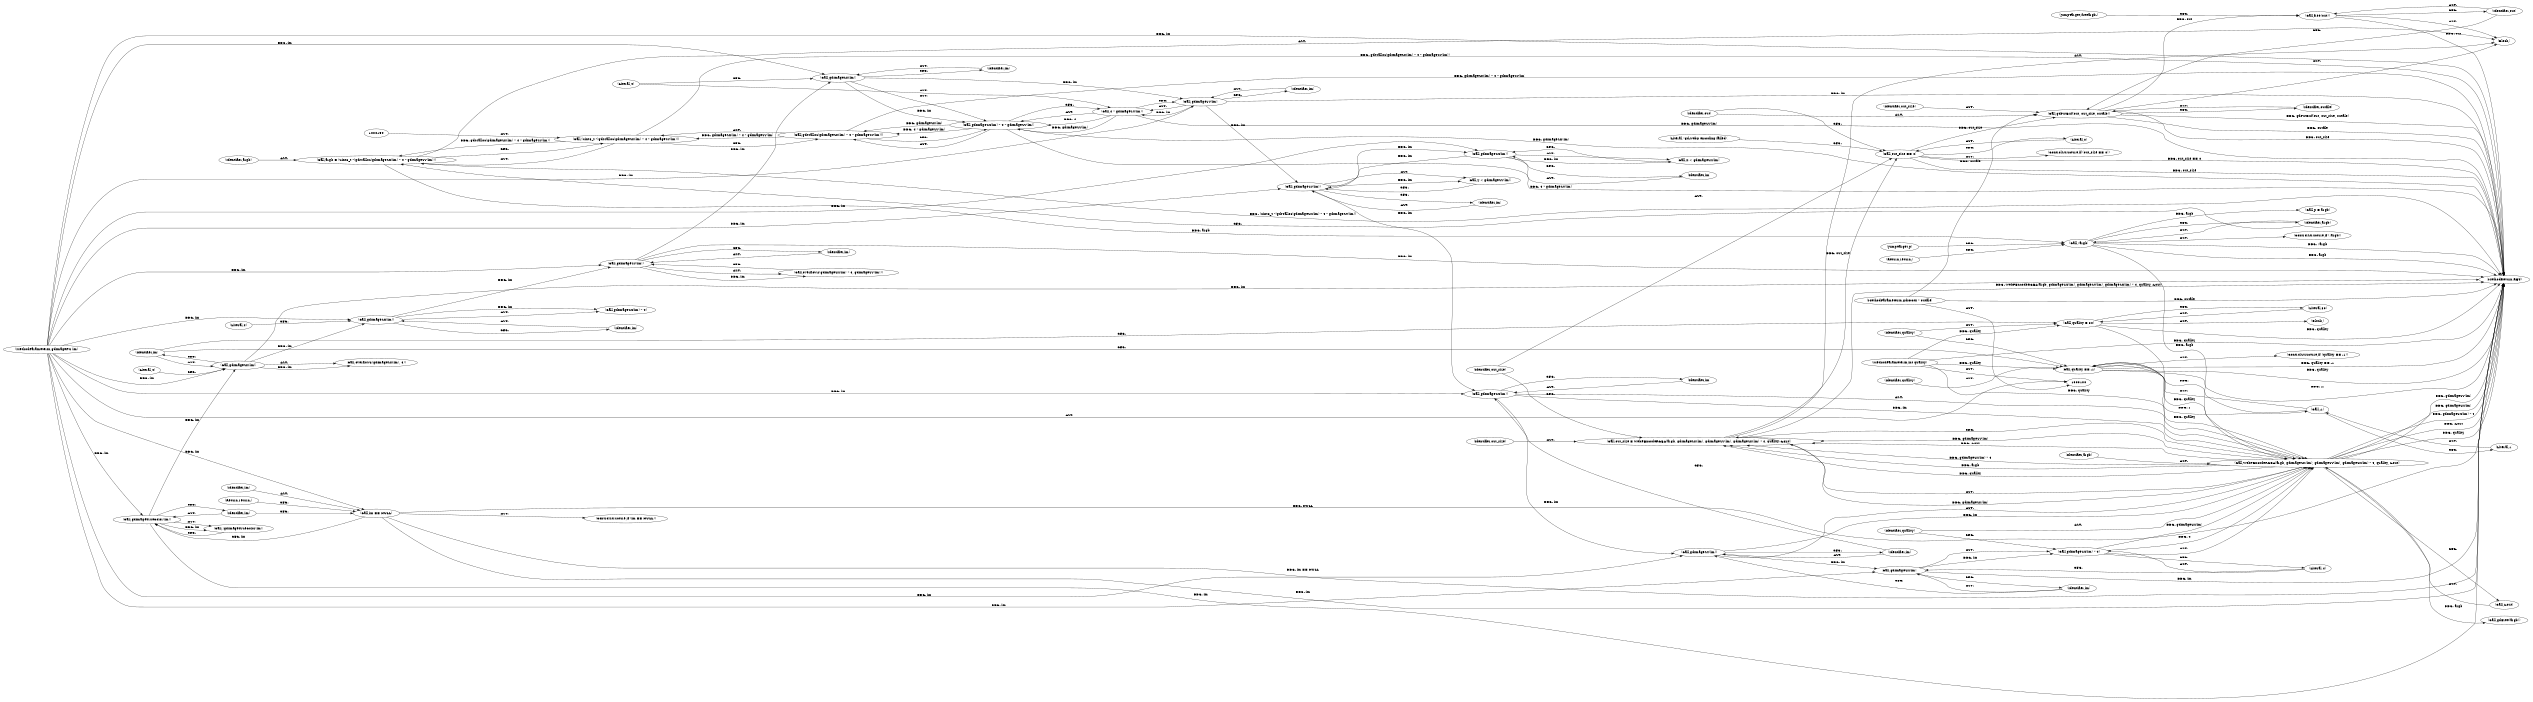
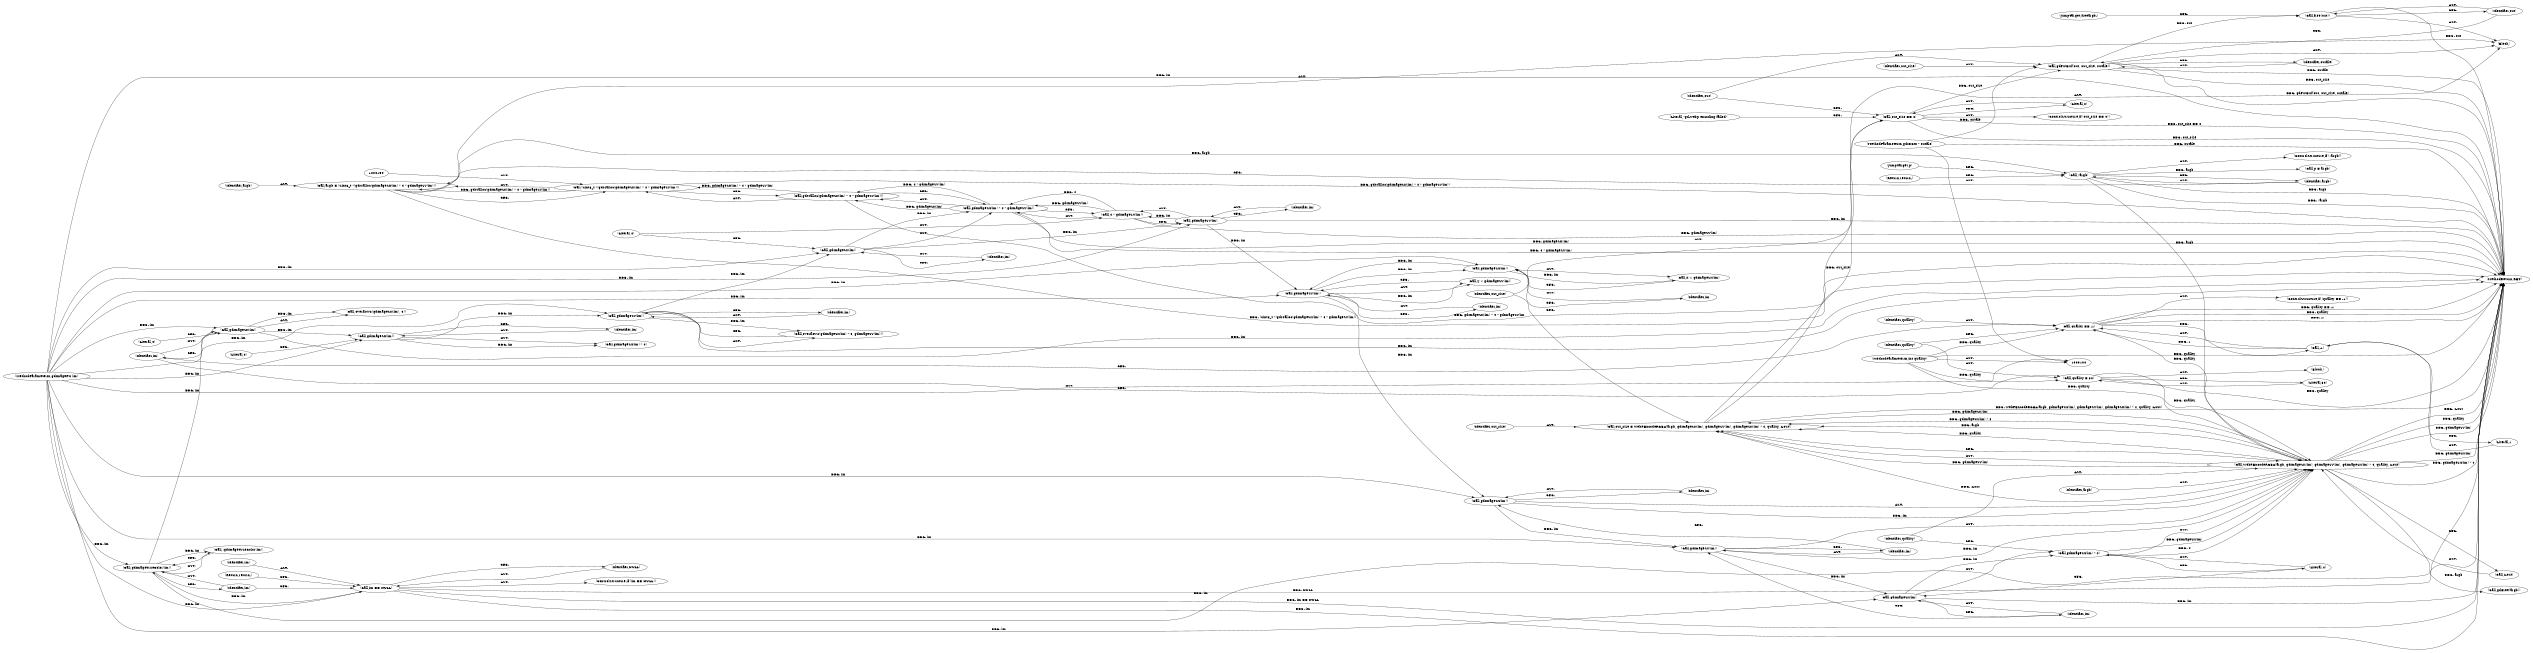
(239, 537) -> (239, 596)
none -> (626, 567)
